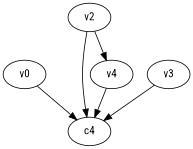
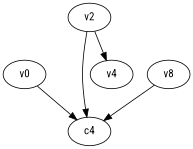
(169, 74) -> (169, 74)
(102, 99) -> none
